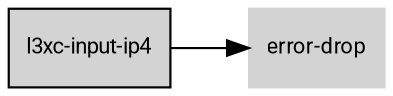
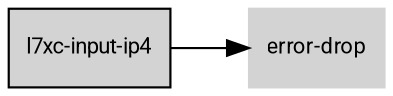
(90, 48) -> (90, 48)
